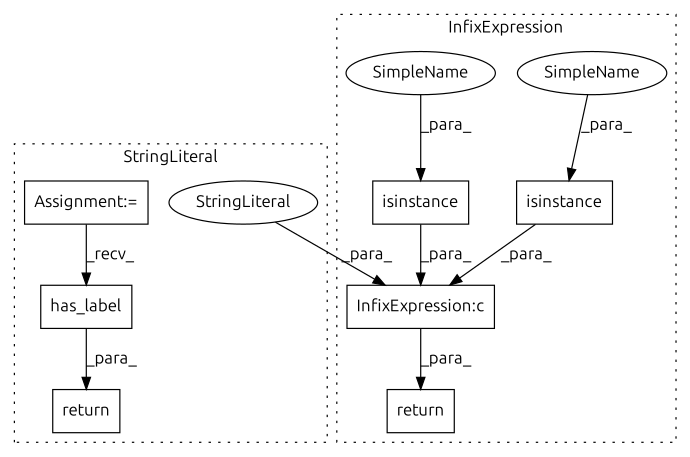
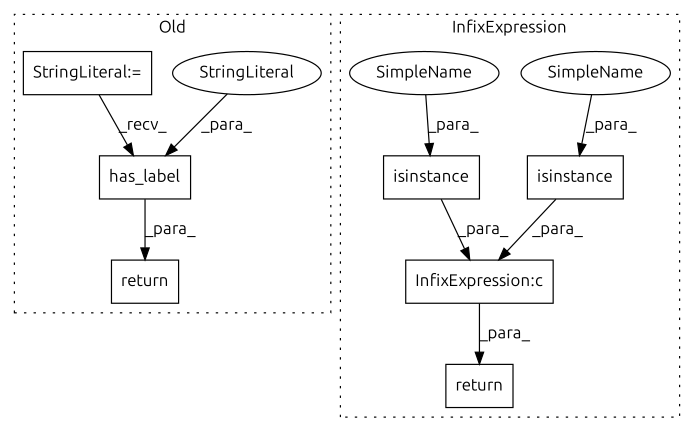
(171, 158) -> (173, 28)
(86, 203) -> (87, 73)
(318, 246) -> (201, 121)
